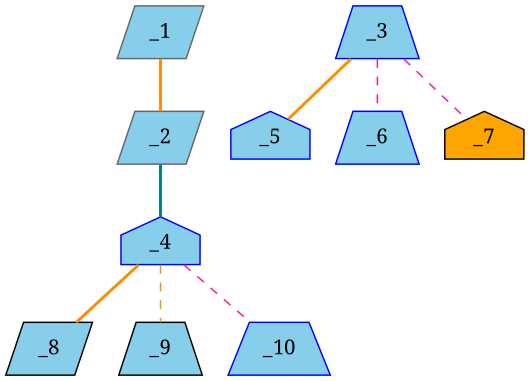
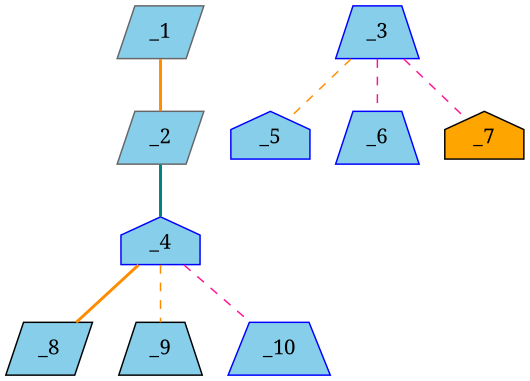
(320, 89) -> (320, 89)
